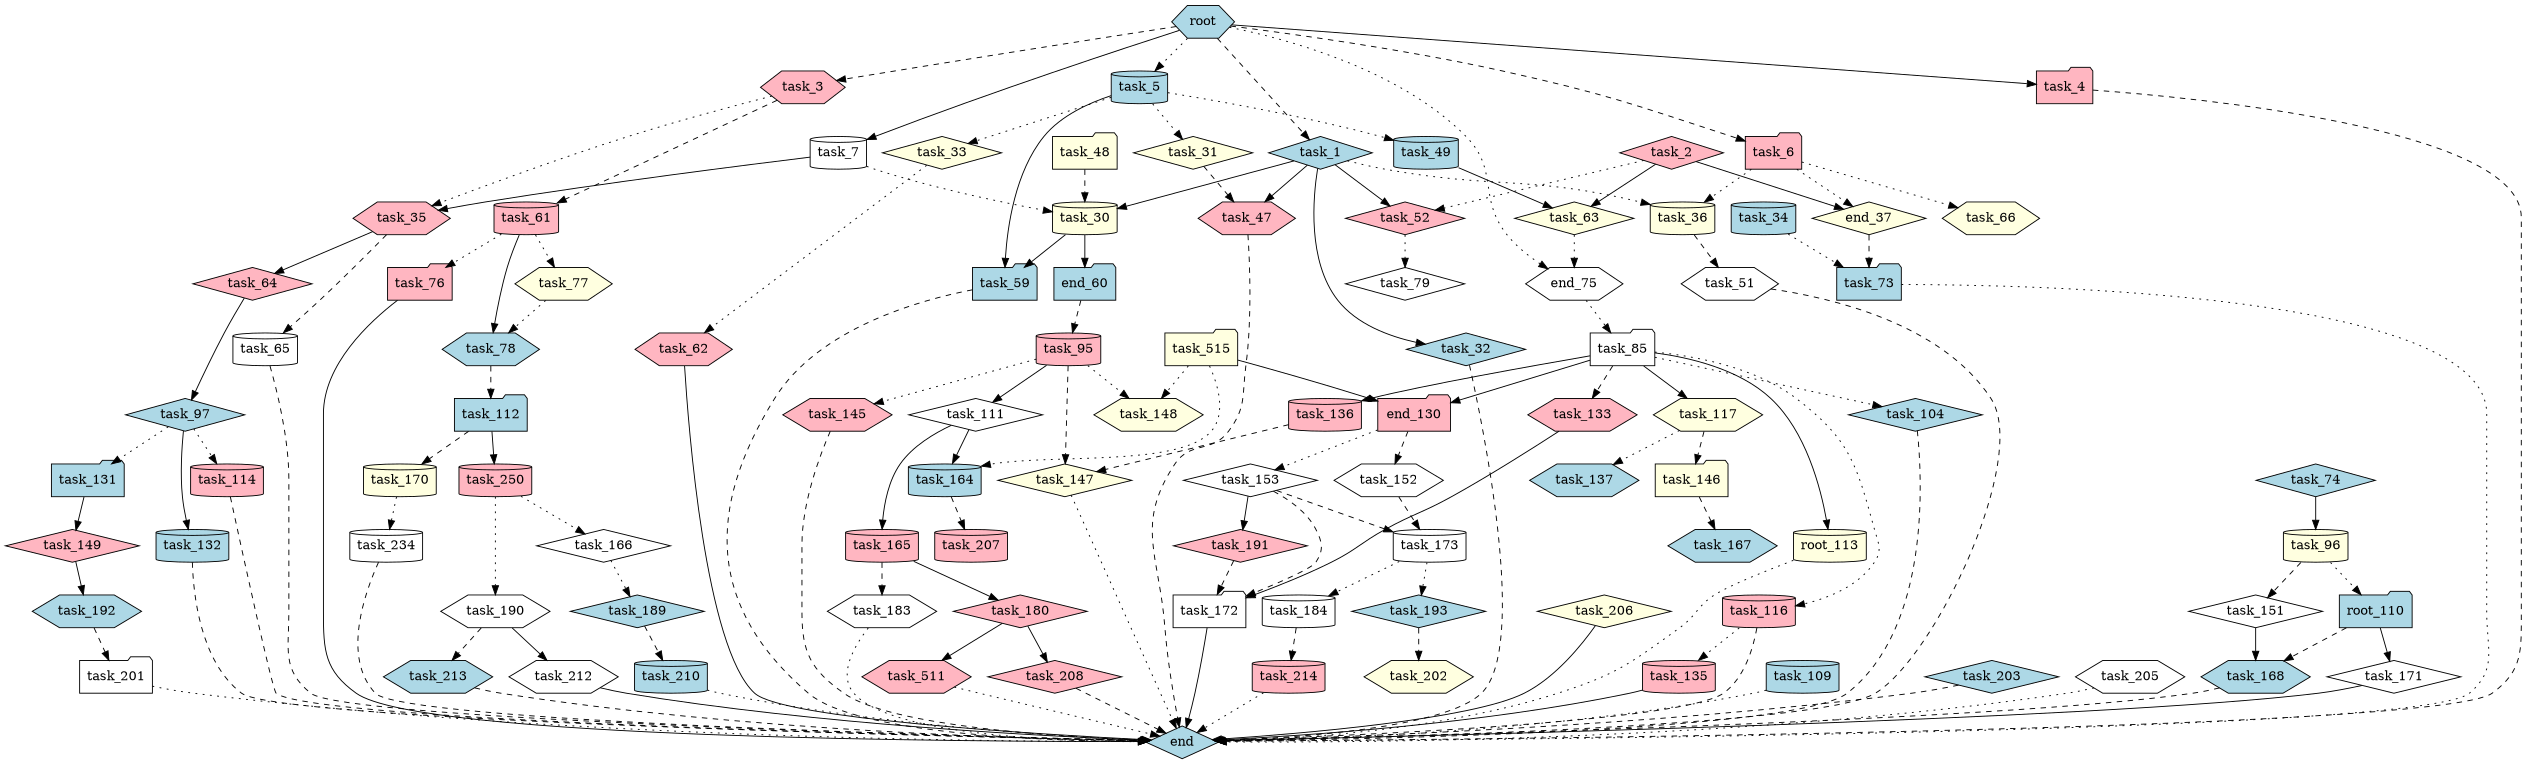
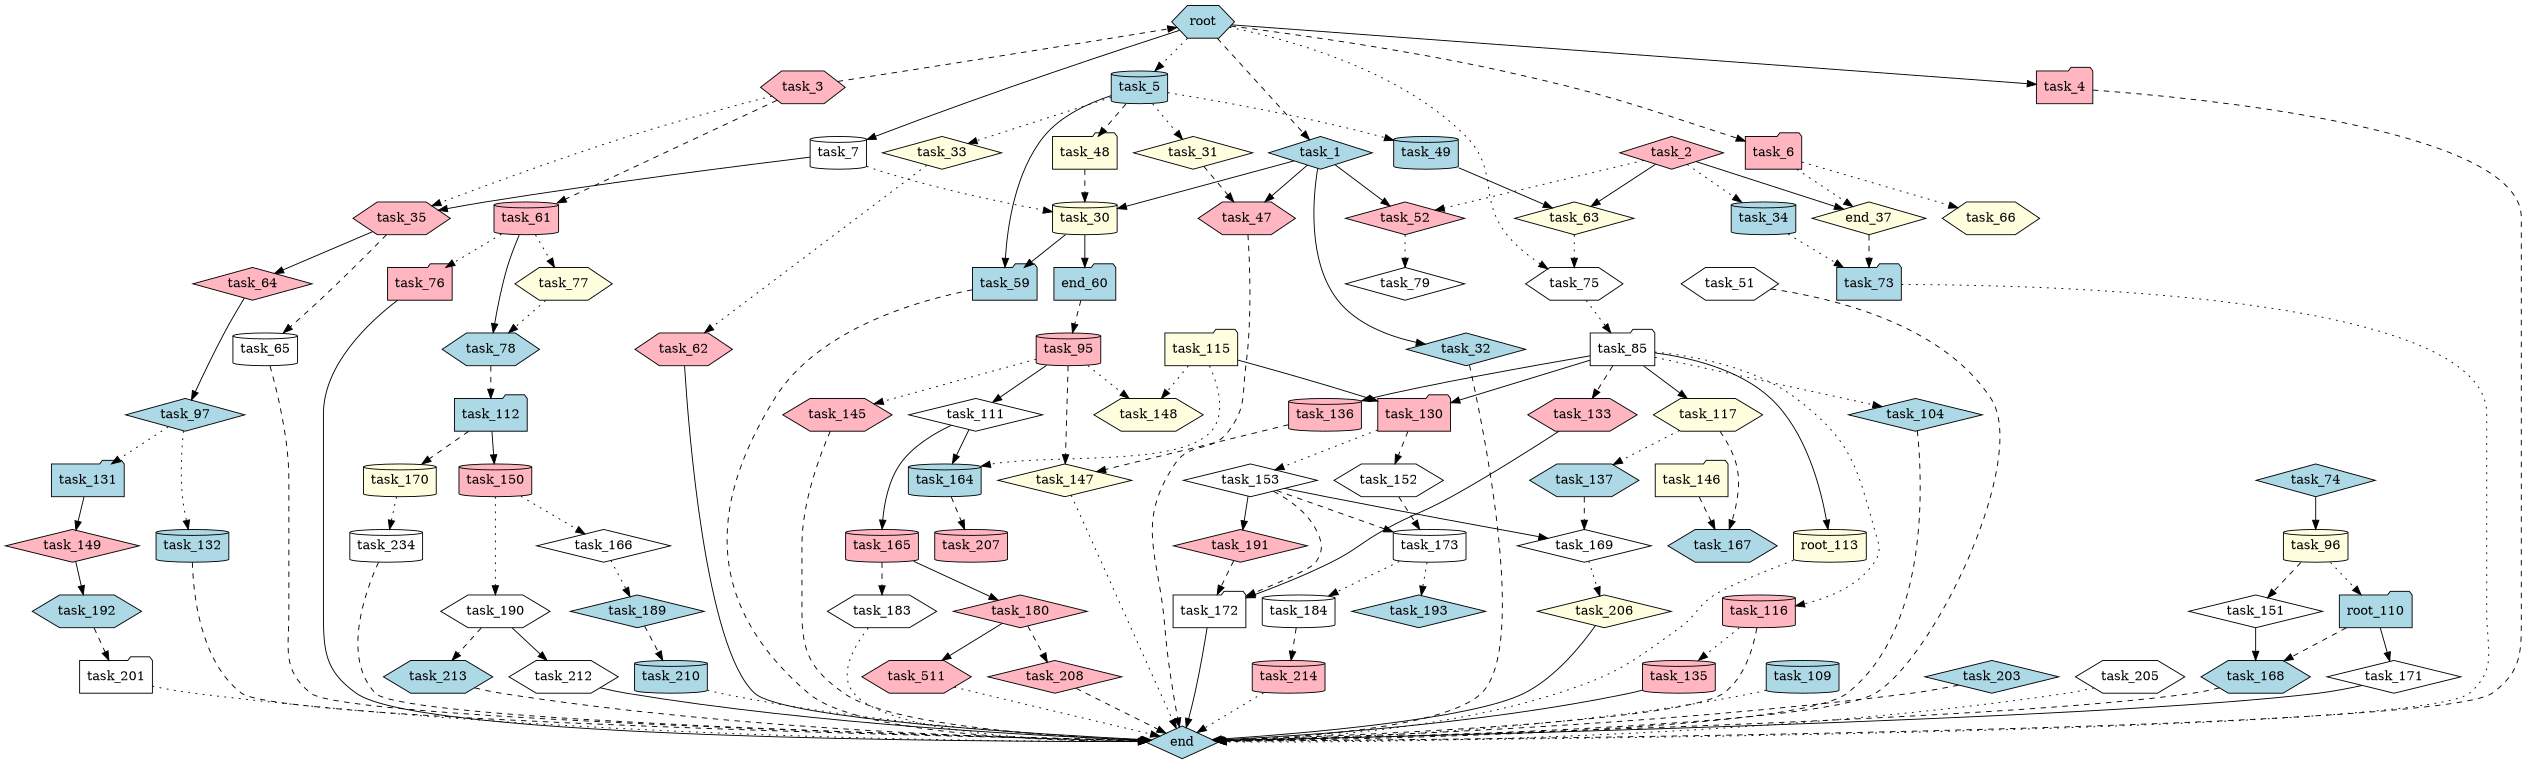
(1011, 52) -> (1003, 56)
none -> (1115, 117)
none -> (1711, 181)
(1683, 218) -> none
(1574, 284) -> (1574, 284)
(1201, 349) -> (1201, 349)
(1414, 415) -> (1414, 415)
(1701, 443) -> (1738, 474)
(181, 476) -> (181, 476)
(227, 480) -> none
(495, 480) -> (495, 480)
none -> (1584, 546)
(1035, 640) -> (1035, 640)
(1419, 677) -> none
